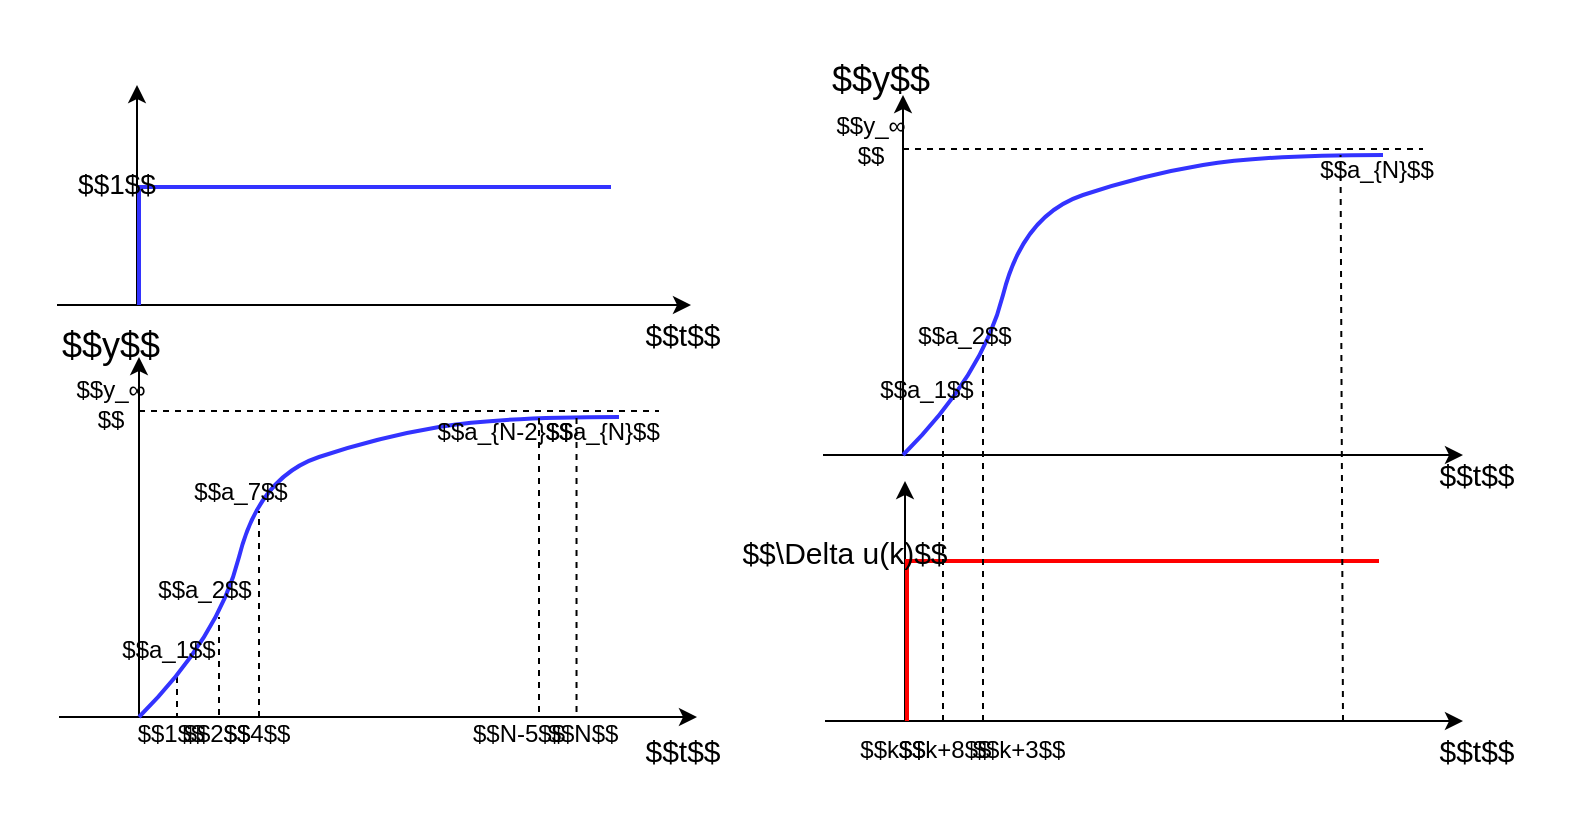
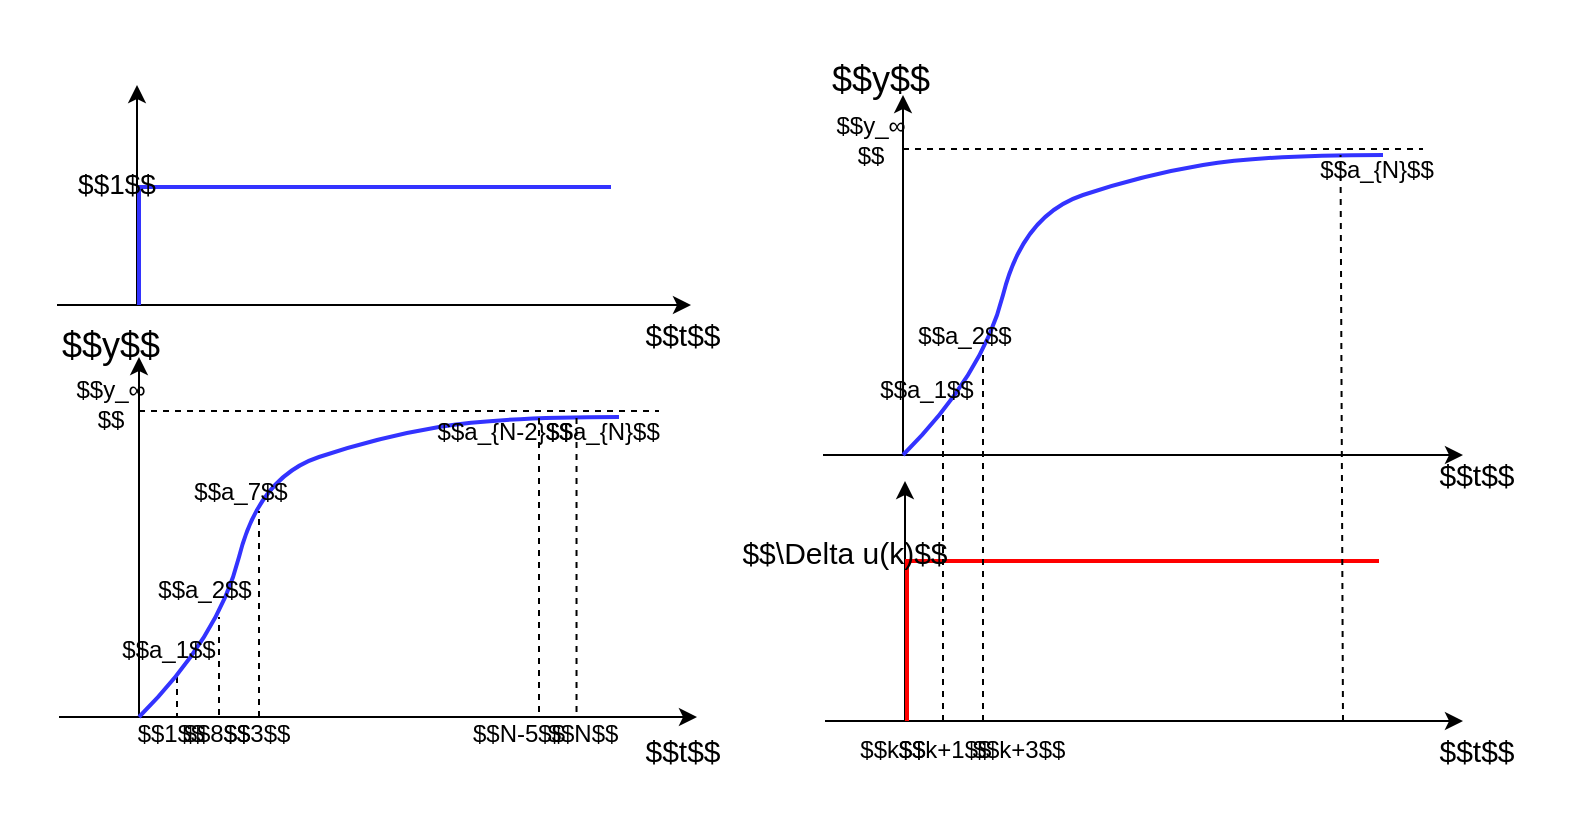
(218, 735) -> (218, 735)
(258, 735) -> (258, 735)
(946, 751) -> (946, 751)
